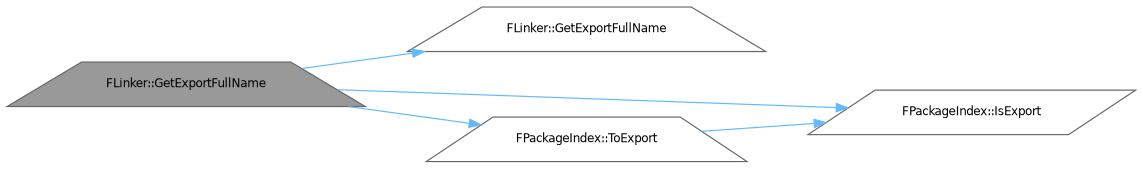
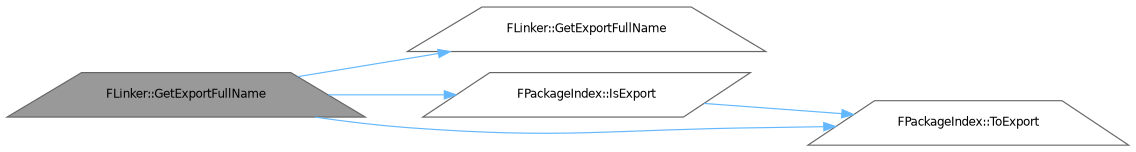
(758, 127) -> (773, 109)
